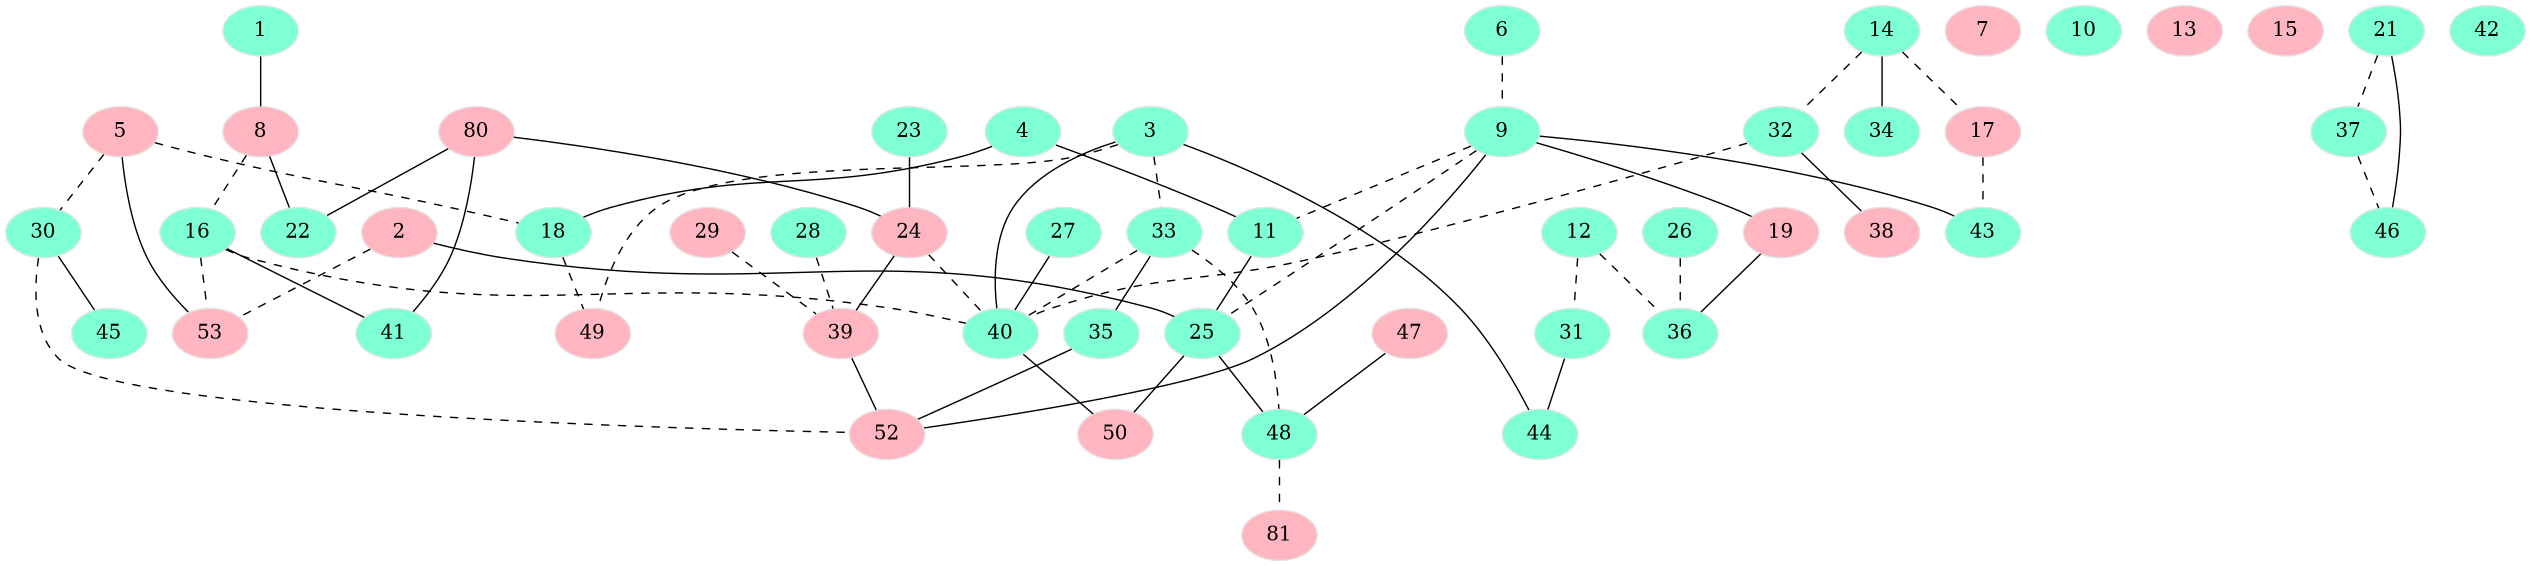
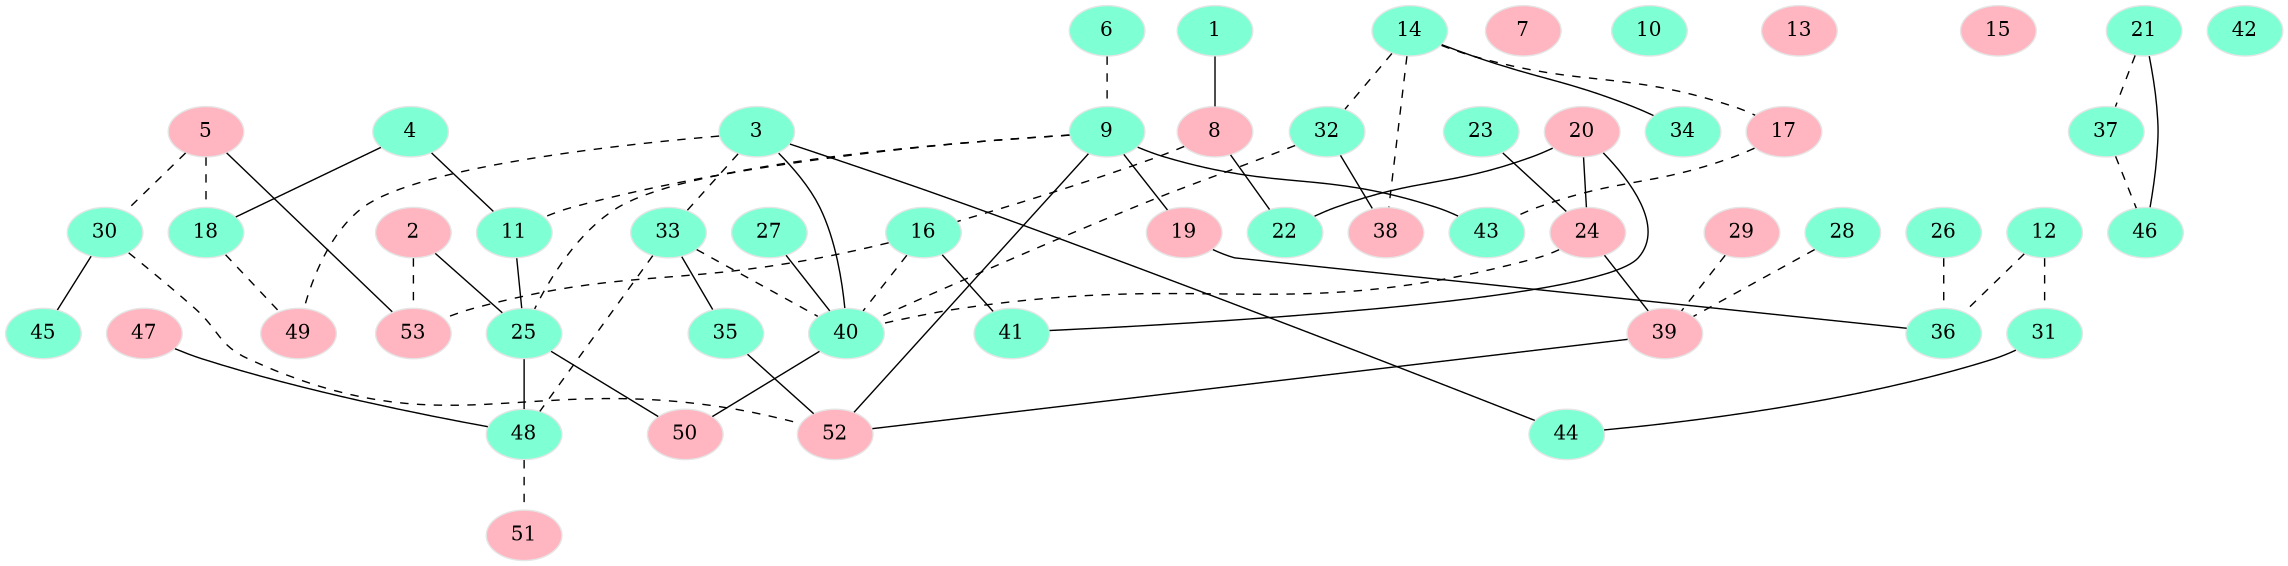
(476, 132) -> (1582, 132)
none -> (1398, 132)
(1279, 535) -> (524, 535)
